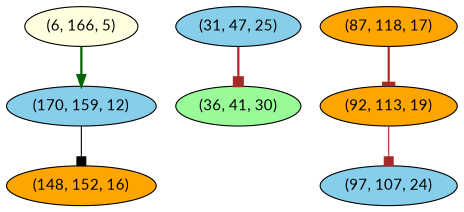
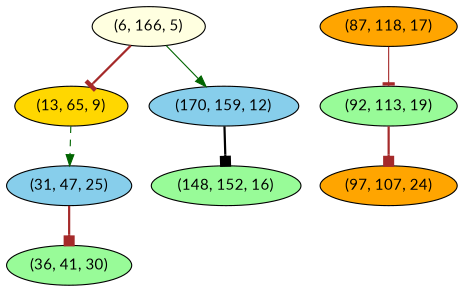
(81, 61) -> (182, 62)
(389, 64) -> (389, 64)
none -> (71, 106)
(389, 106) -> (389, 106)
(81, 141) -> (225, 141)
(389, 141) -> (389, 141)
(81, 186) -> (226, 186)
(389, 186) -> (389, 186)
